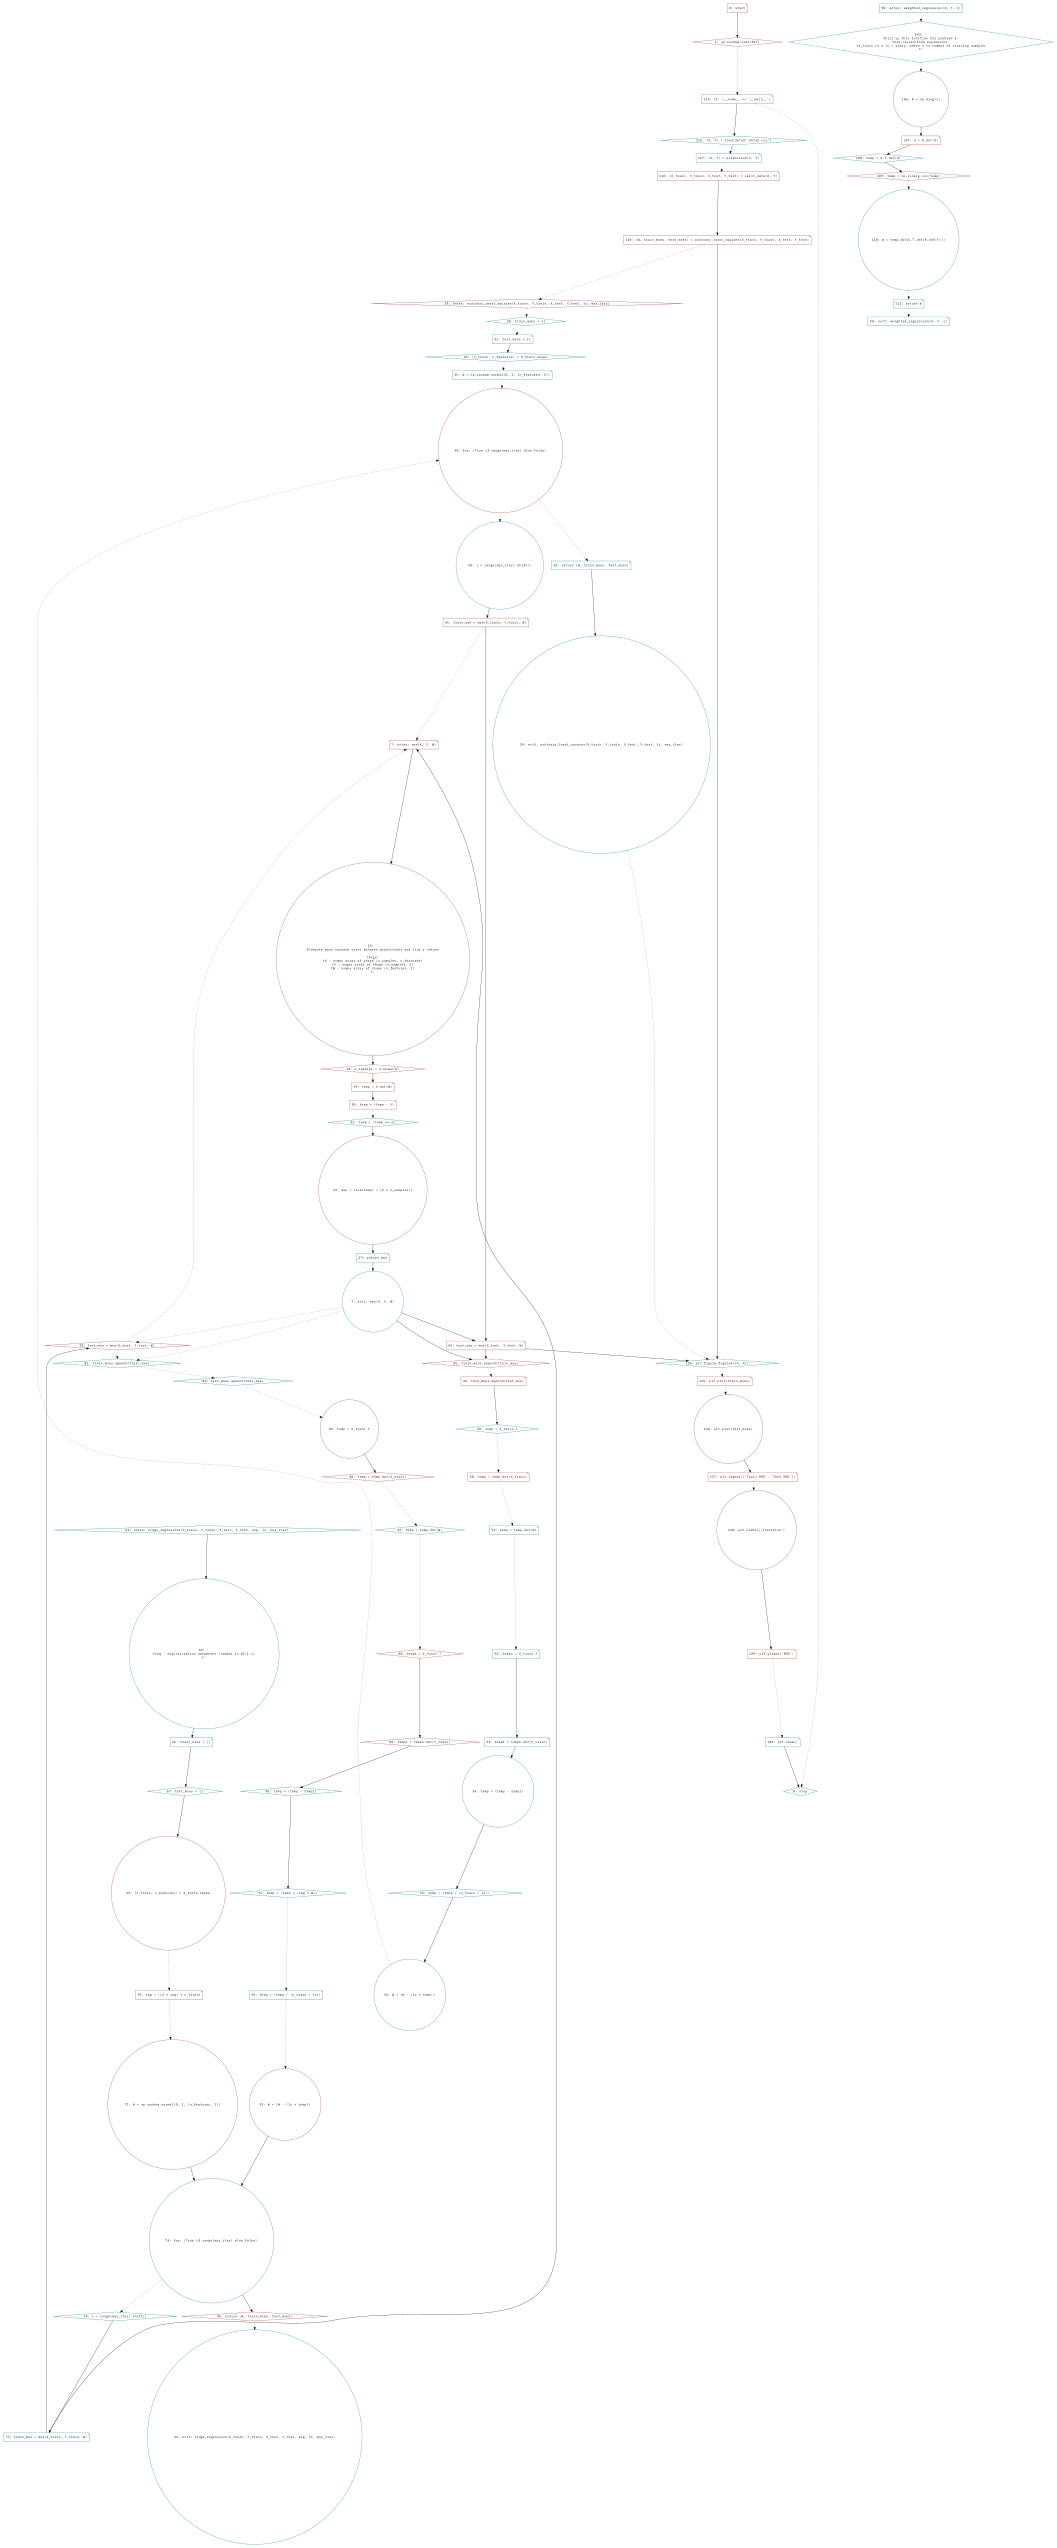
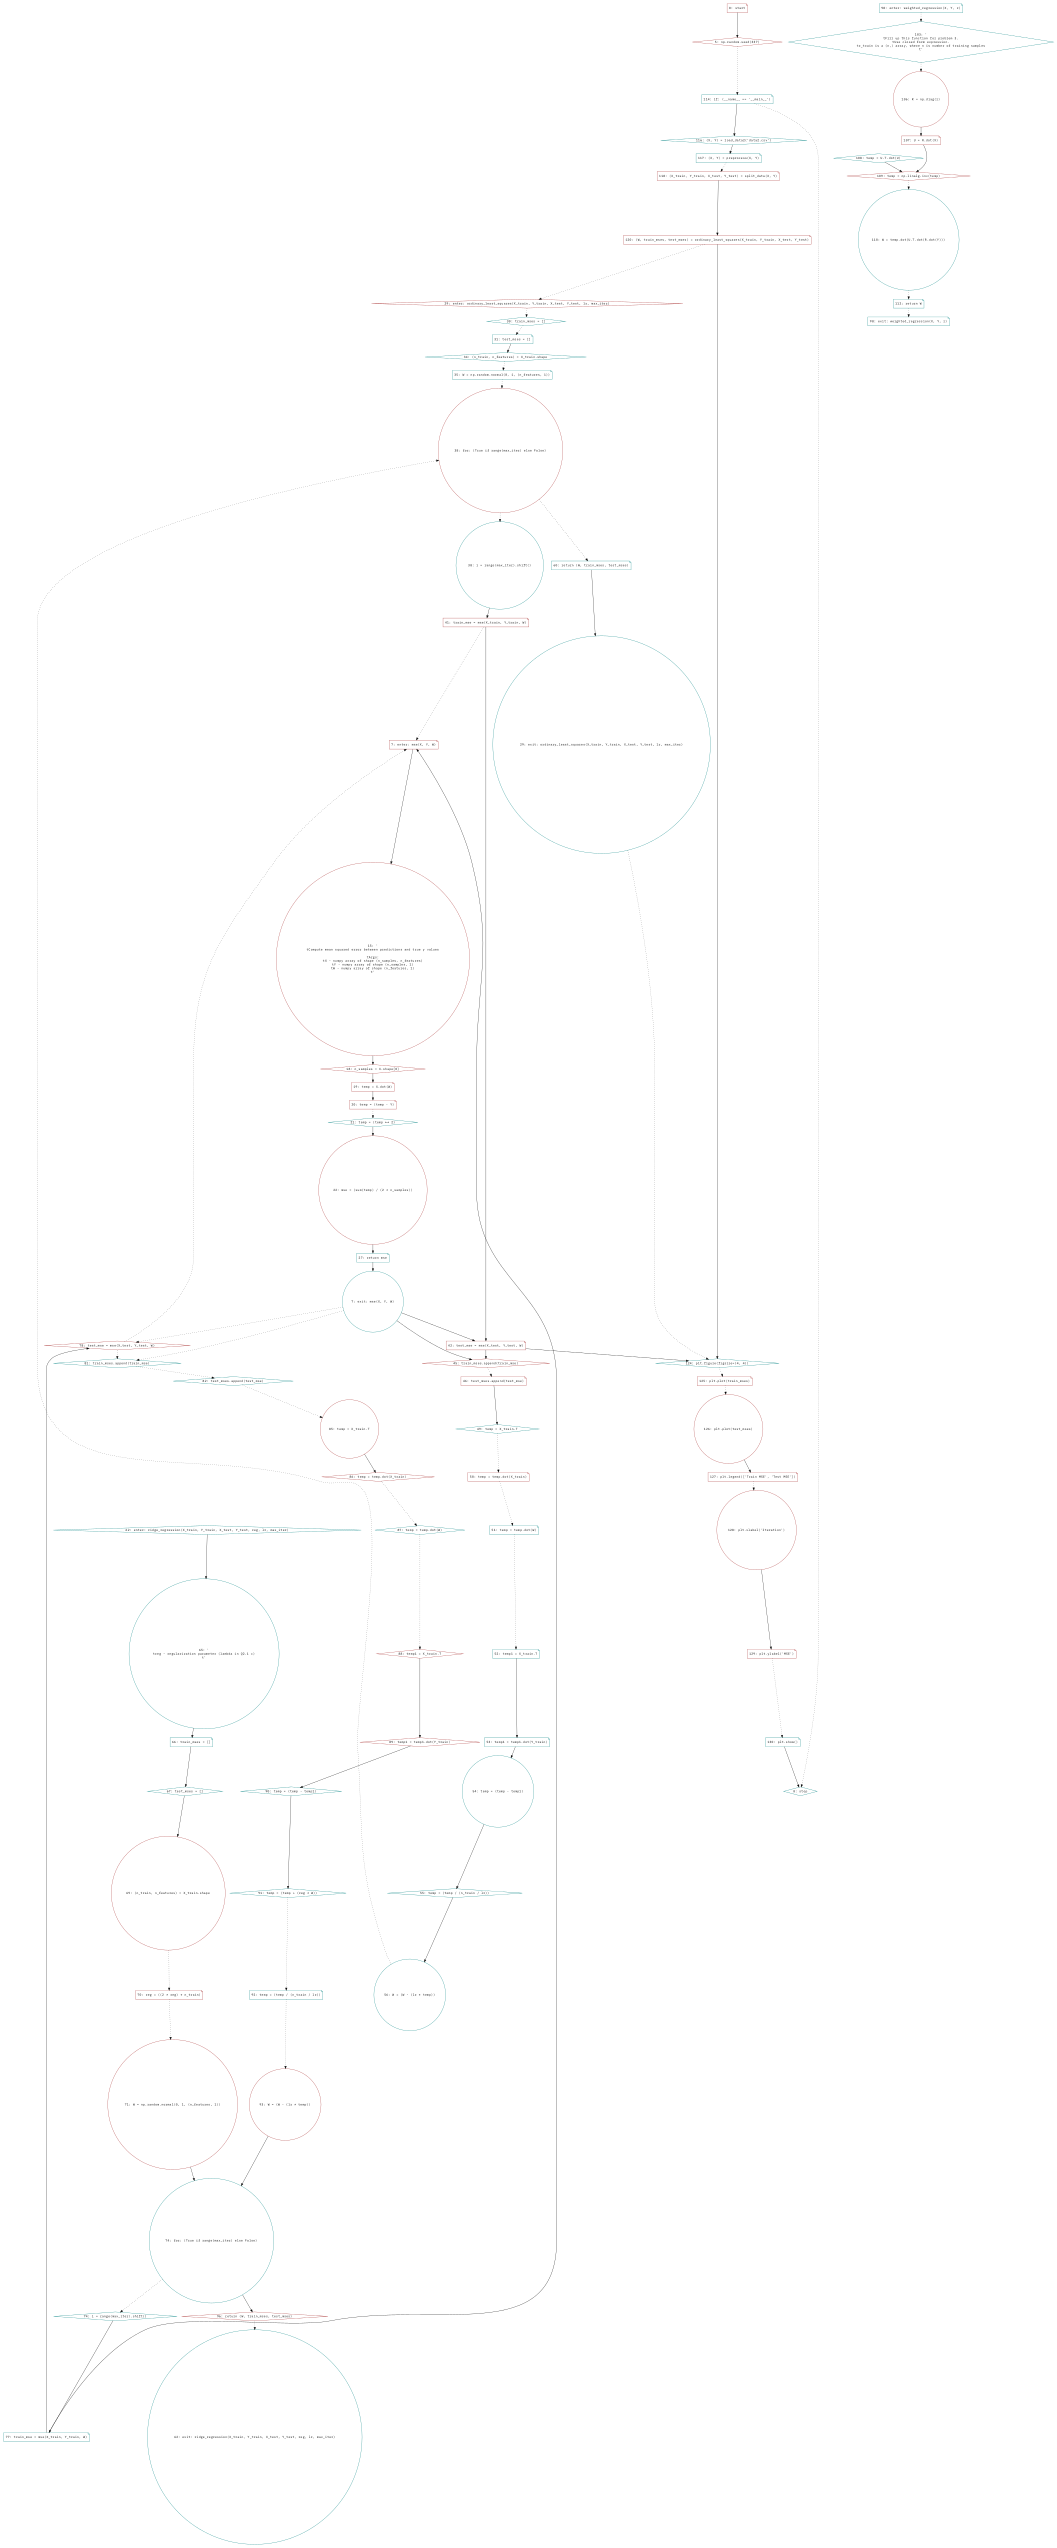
(900, 149) -> (927, 159)
